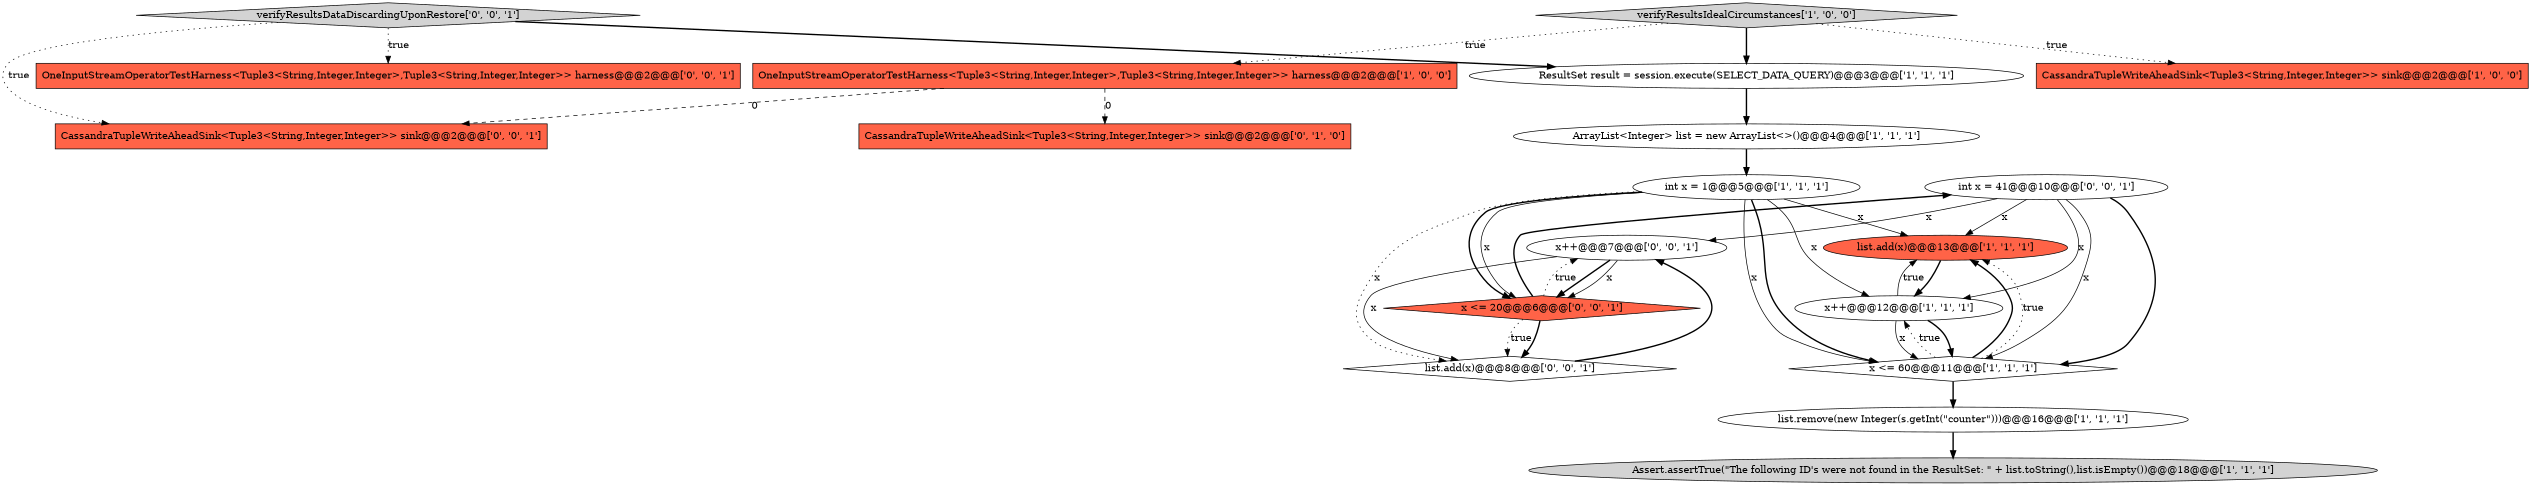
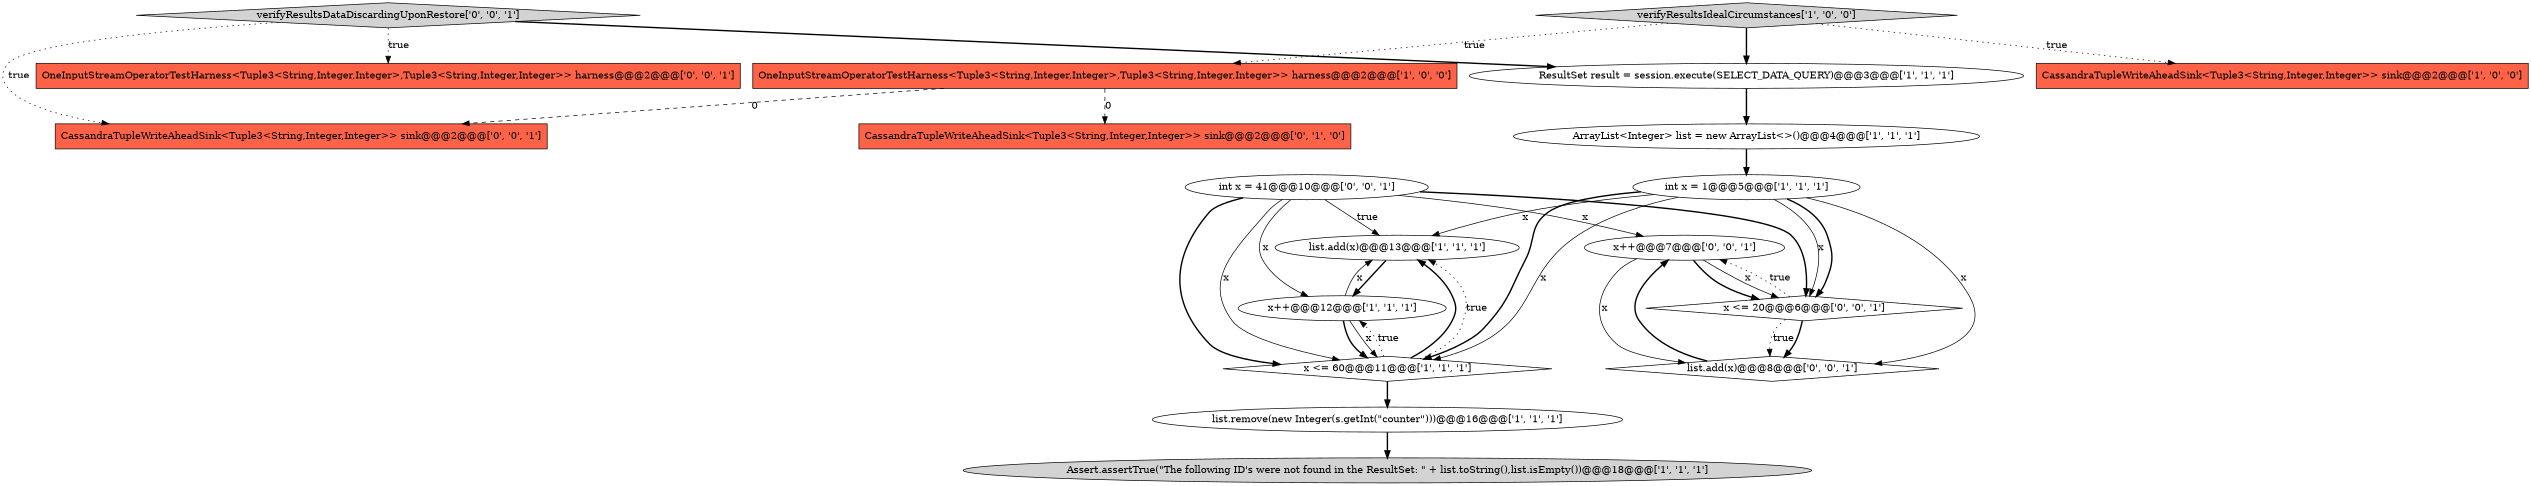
(1698, 215) -> (1625, 205)
(2005, 217) -> (1368, 217)
(1428, 230) -> (1950, 271)
(1945, 248) -> (1397, 248)
(1806, 255) -> none
(1914, 278) -> (1360, 278)
(1542, 308) -> (1804, 308)
